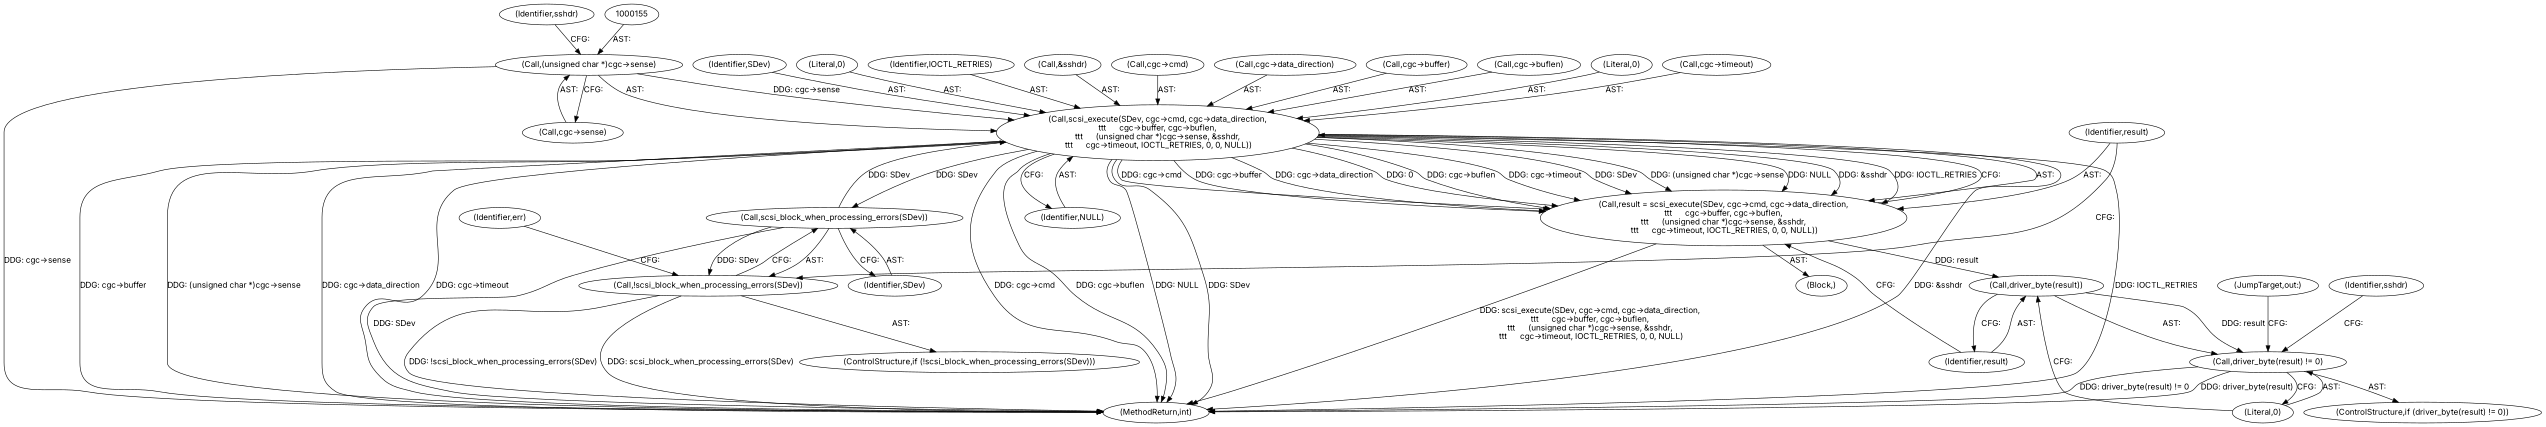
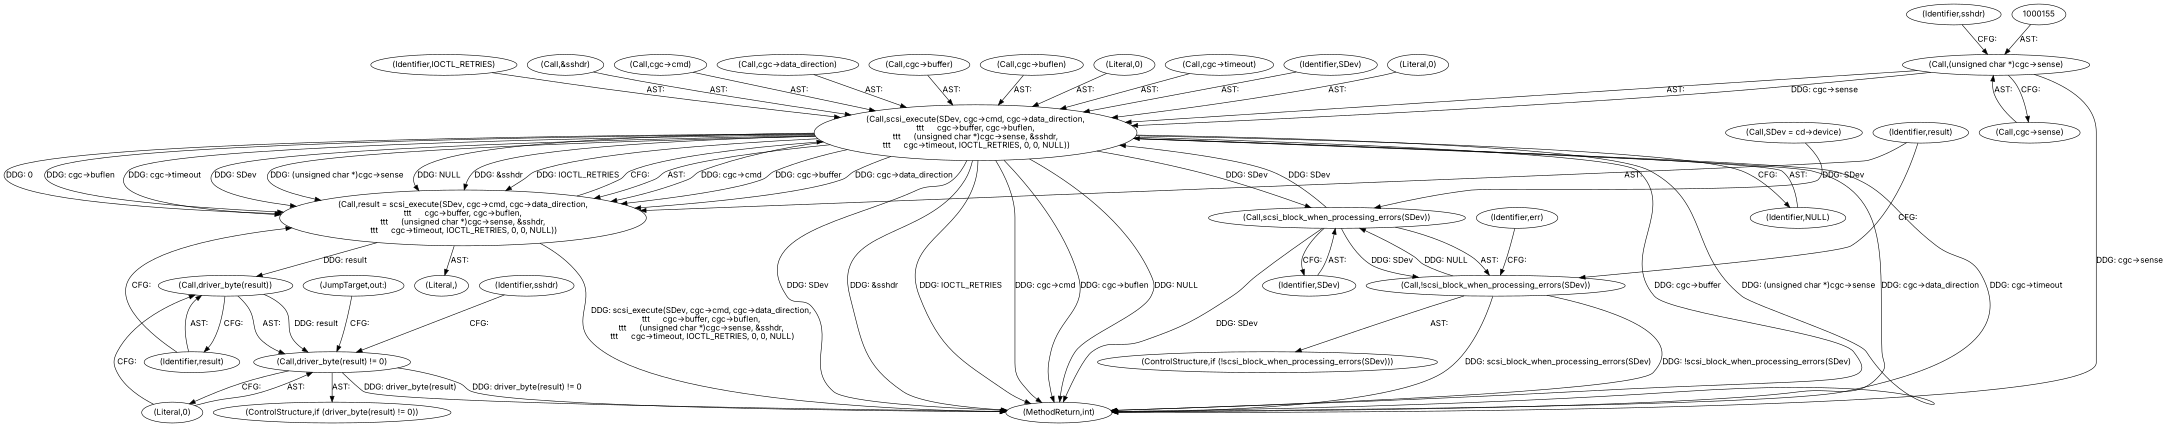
none -> (1794, 133)
(783, 261) -> (1446, 261)
(1821, 286) -> (442, 286)
